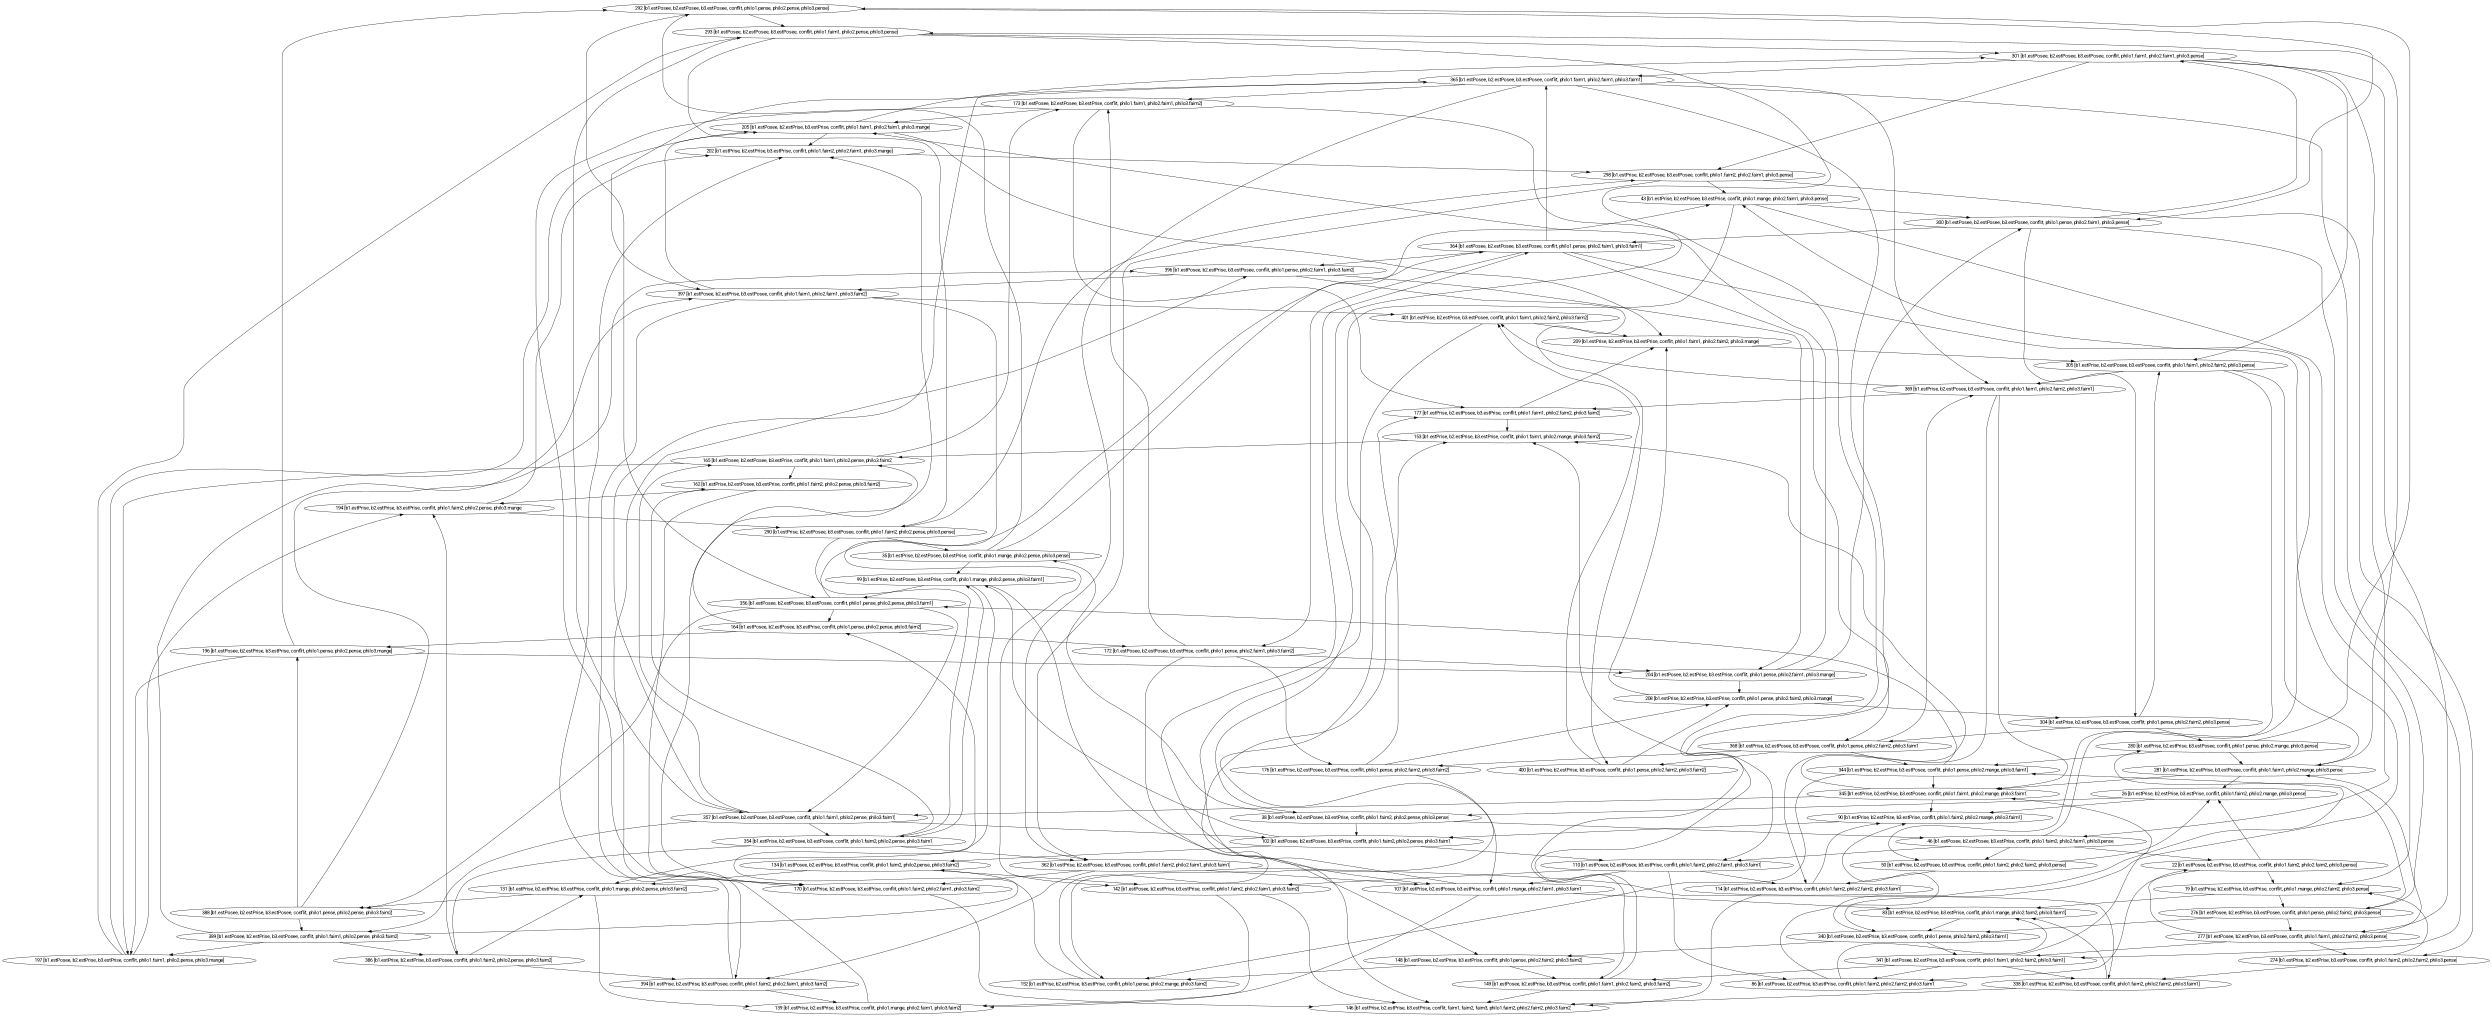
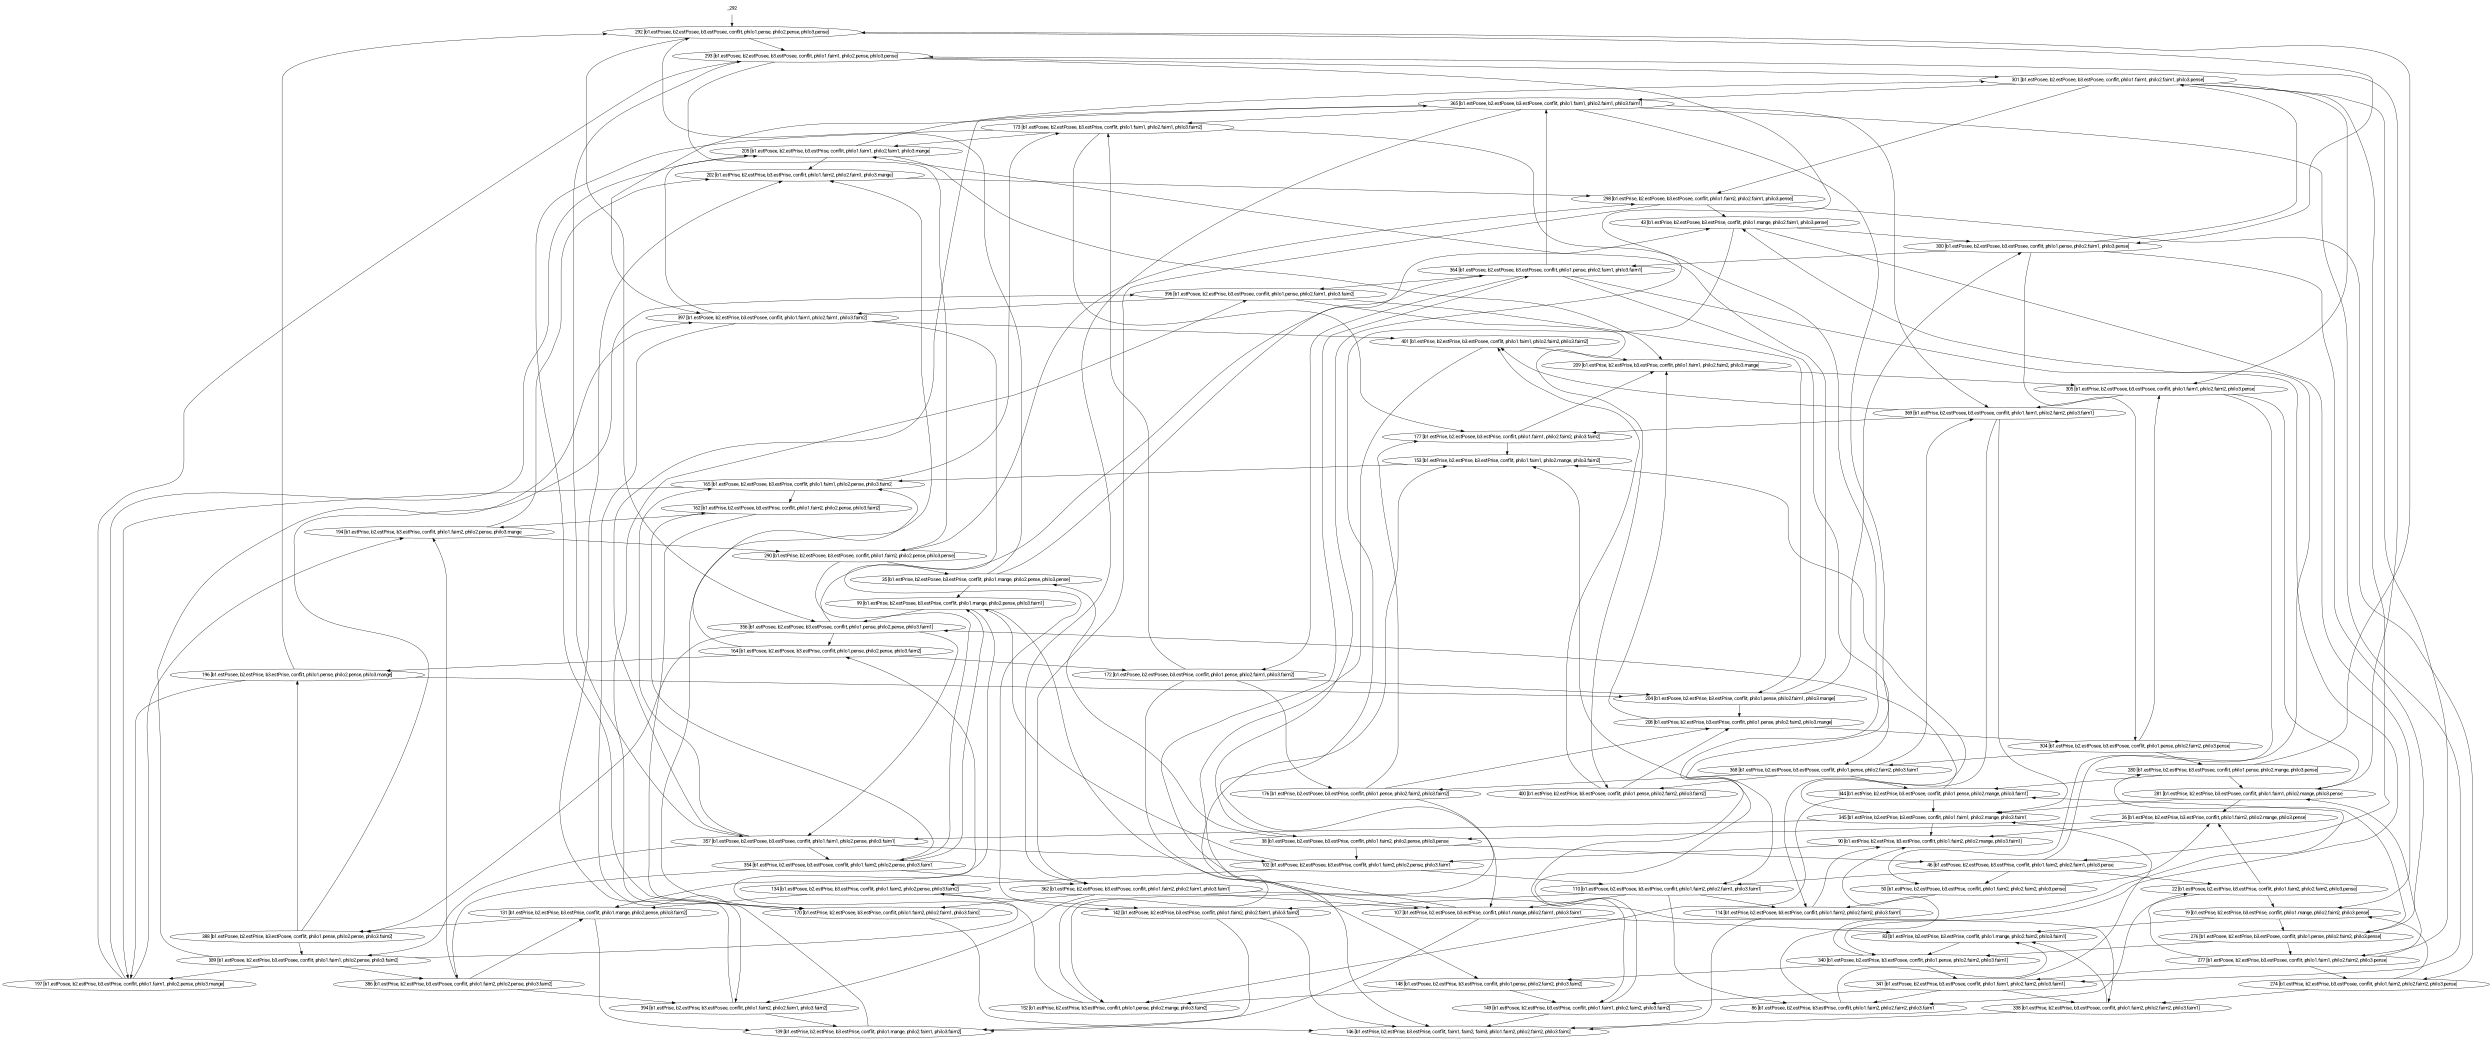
none -> (732, 9)
